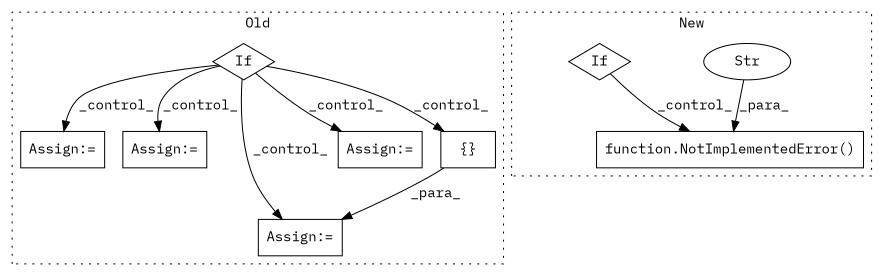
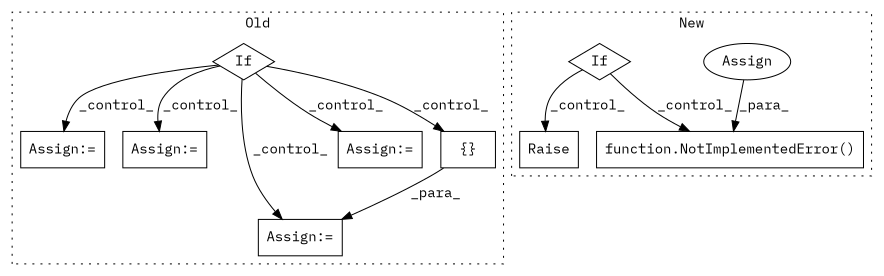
(747, 62) -> (747, 62)
none -> (549, 150)
